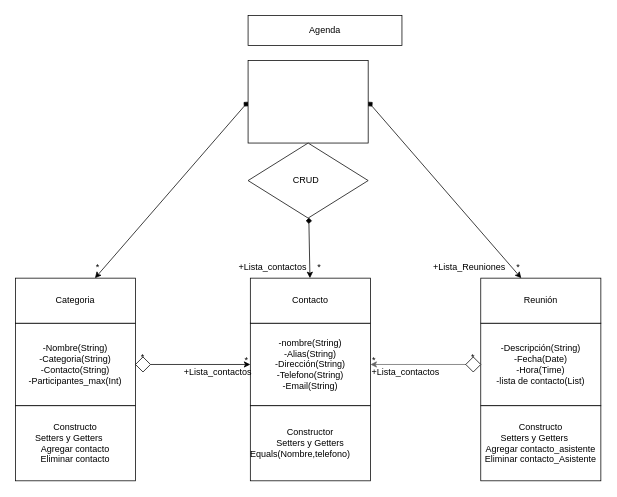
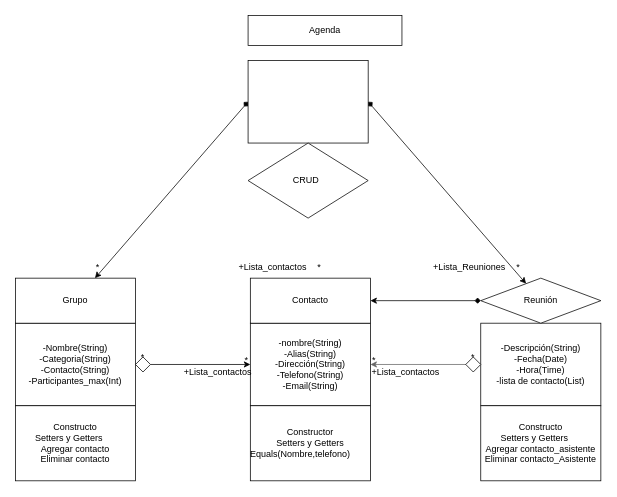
(309, 255) -> (424, 300)
(75, 300) -> (75, 300)
(540, 300) -> (540, 300)
